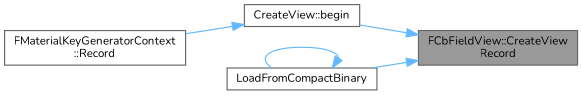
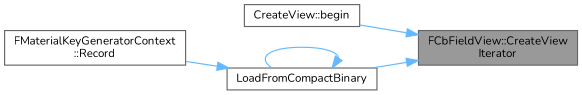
(209, 30) -> (201, 64)
(498, 48) -> (498, 48)
